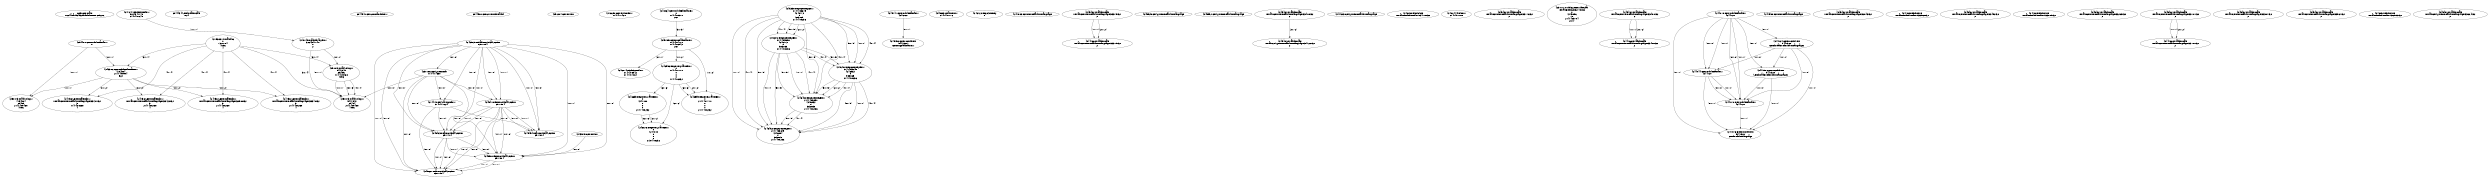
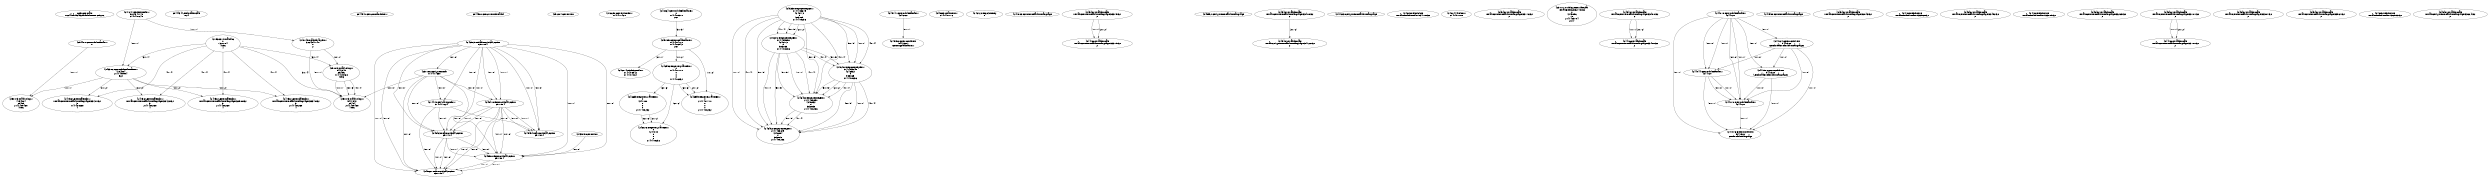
(1163, 14) -> none
(104, 56) -> (129, 42)
(653, 134) -> (653, 134)
